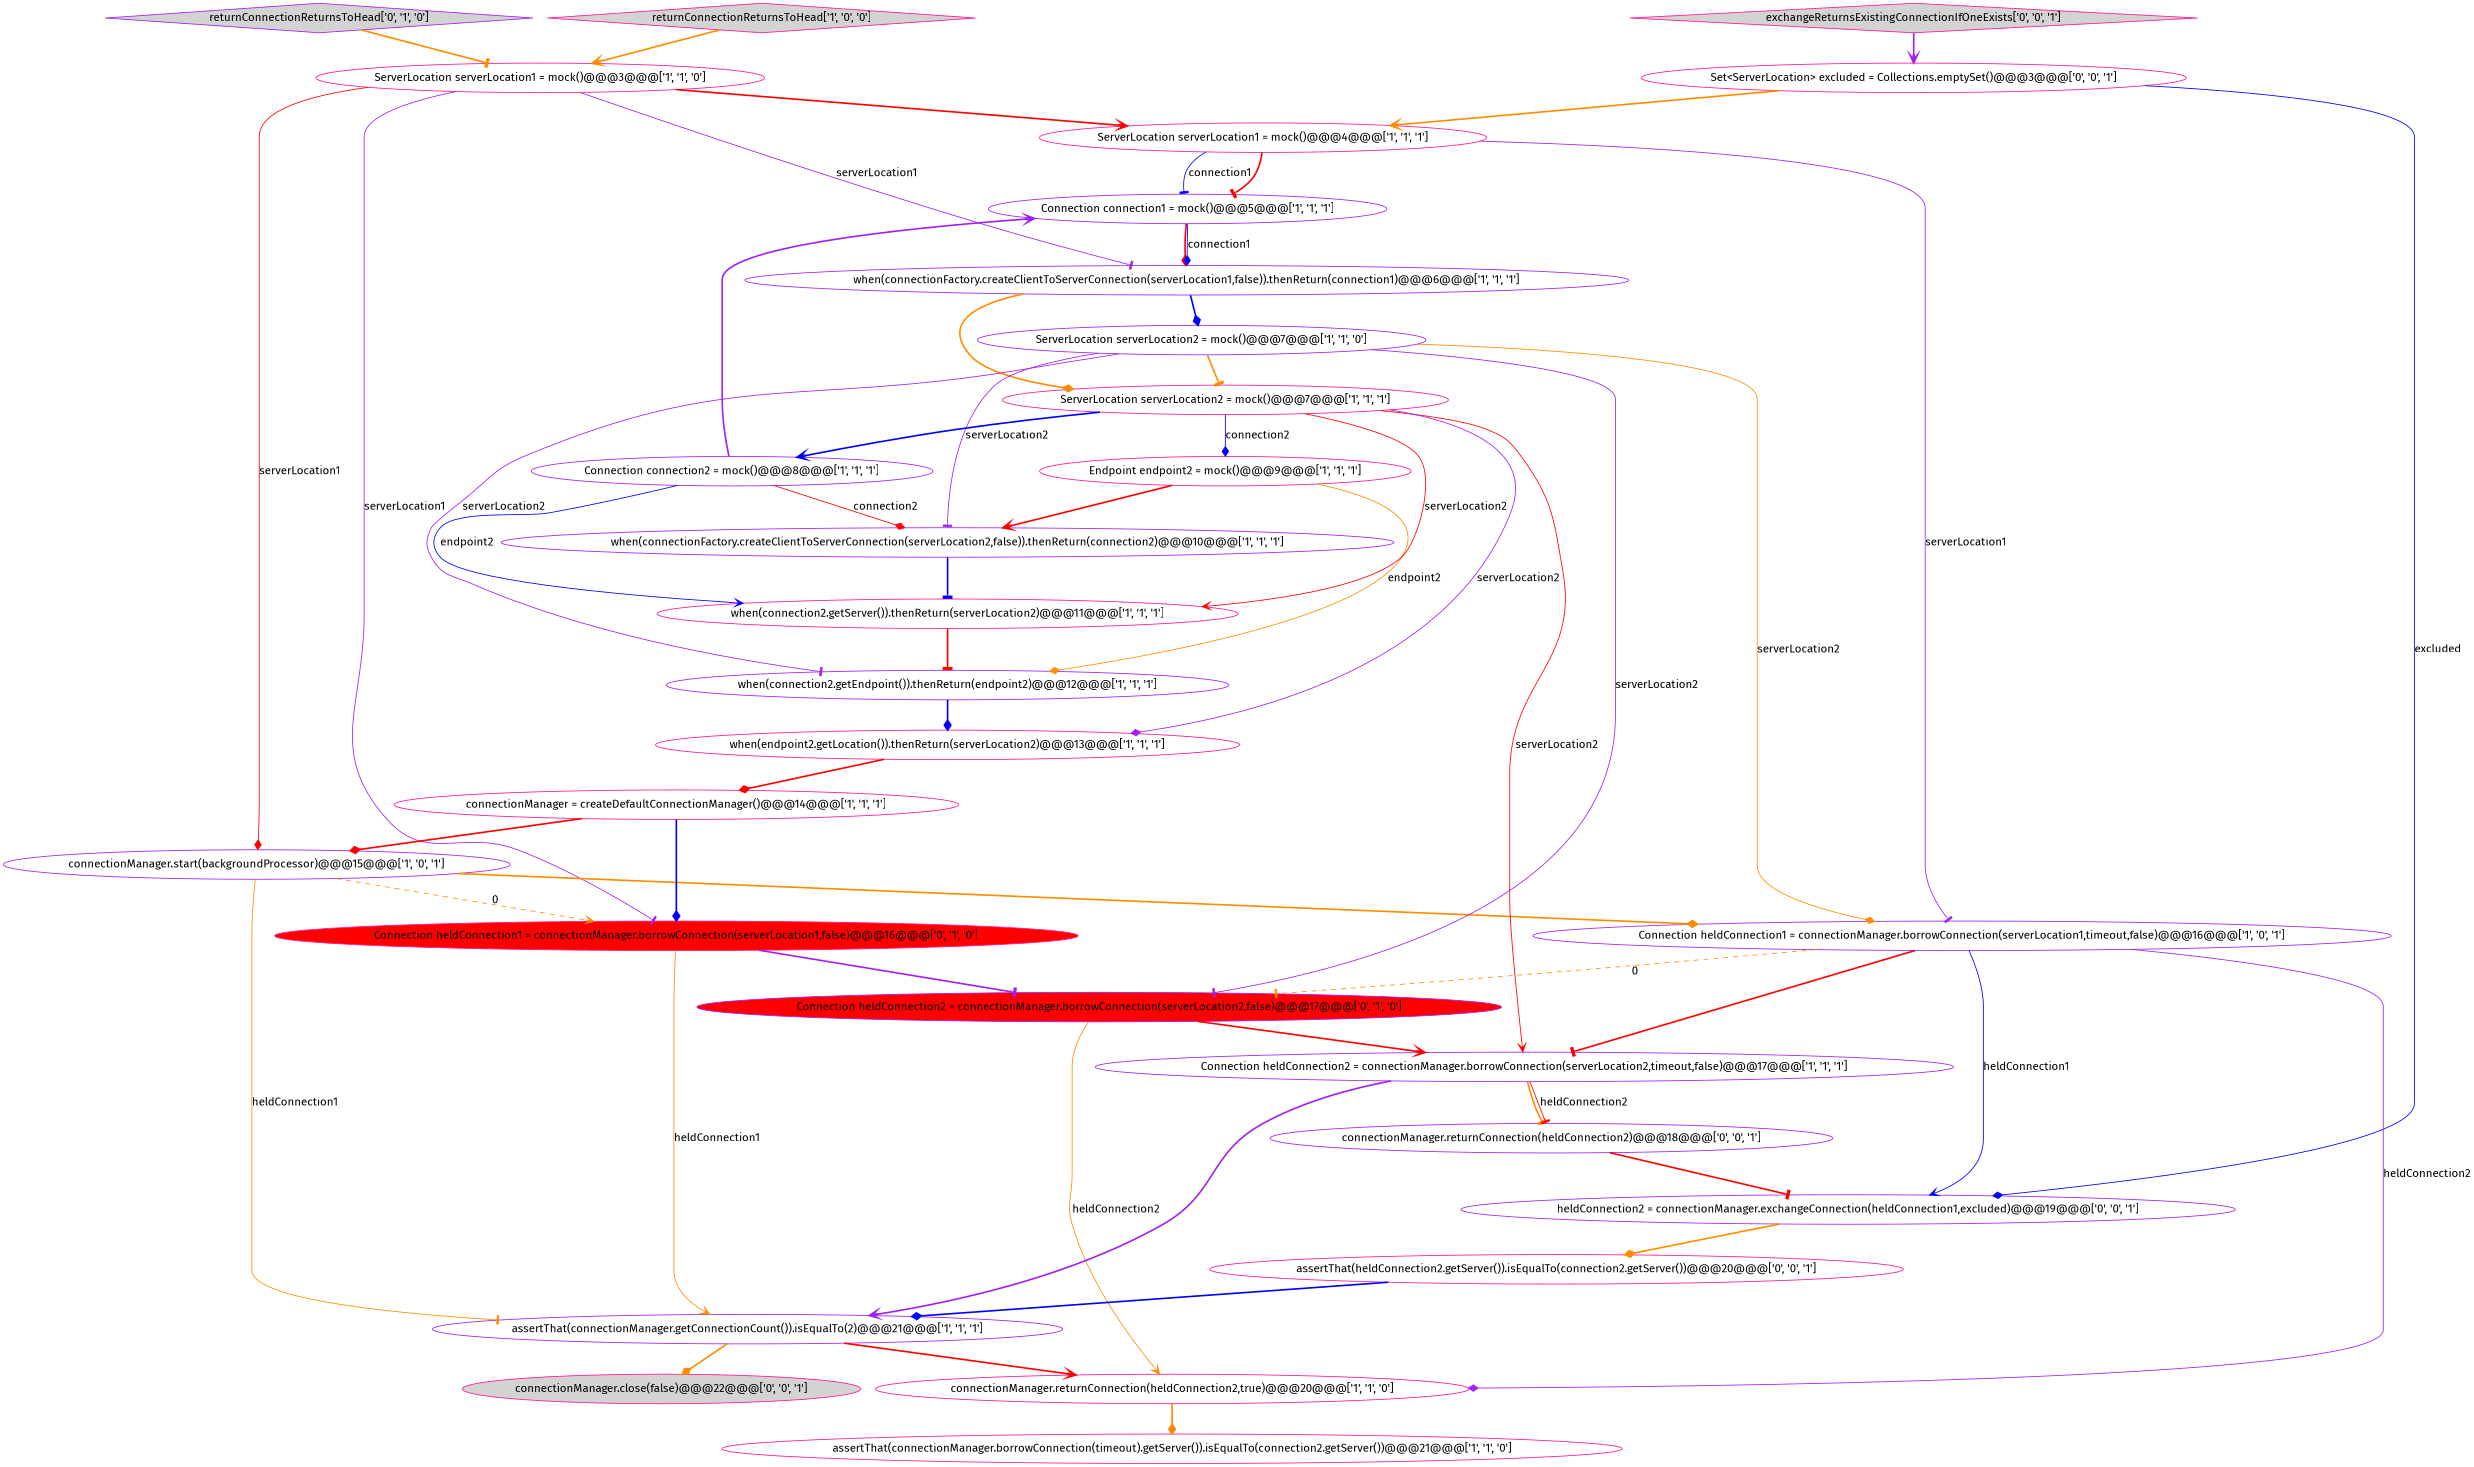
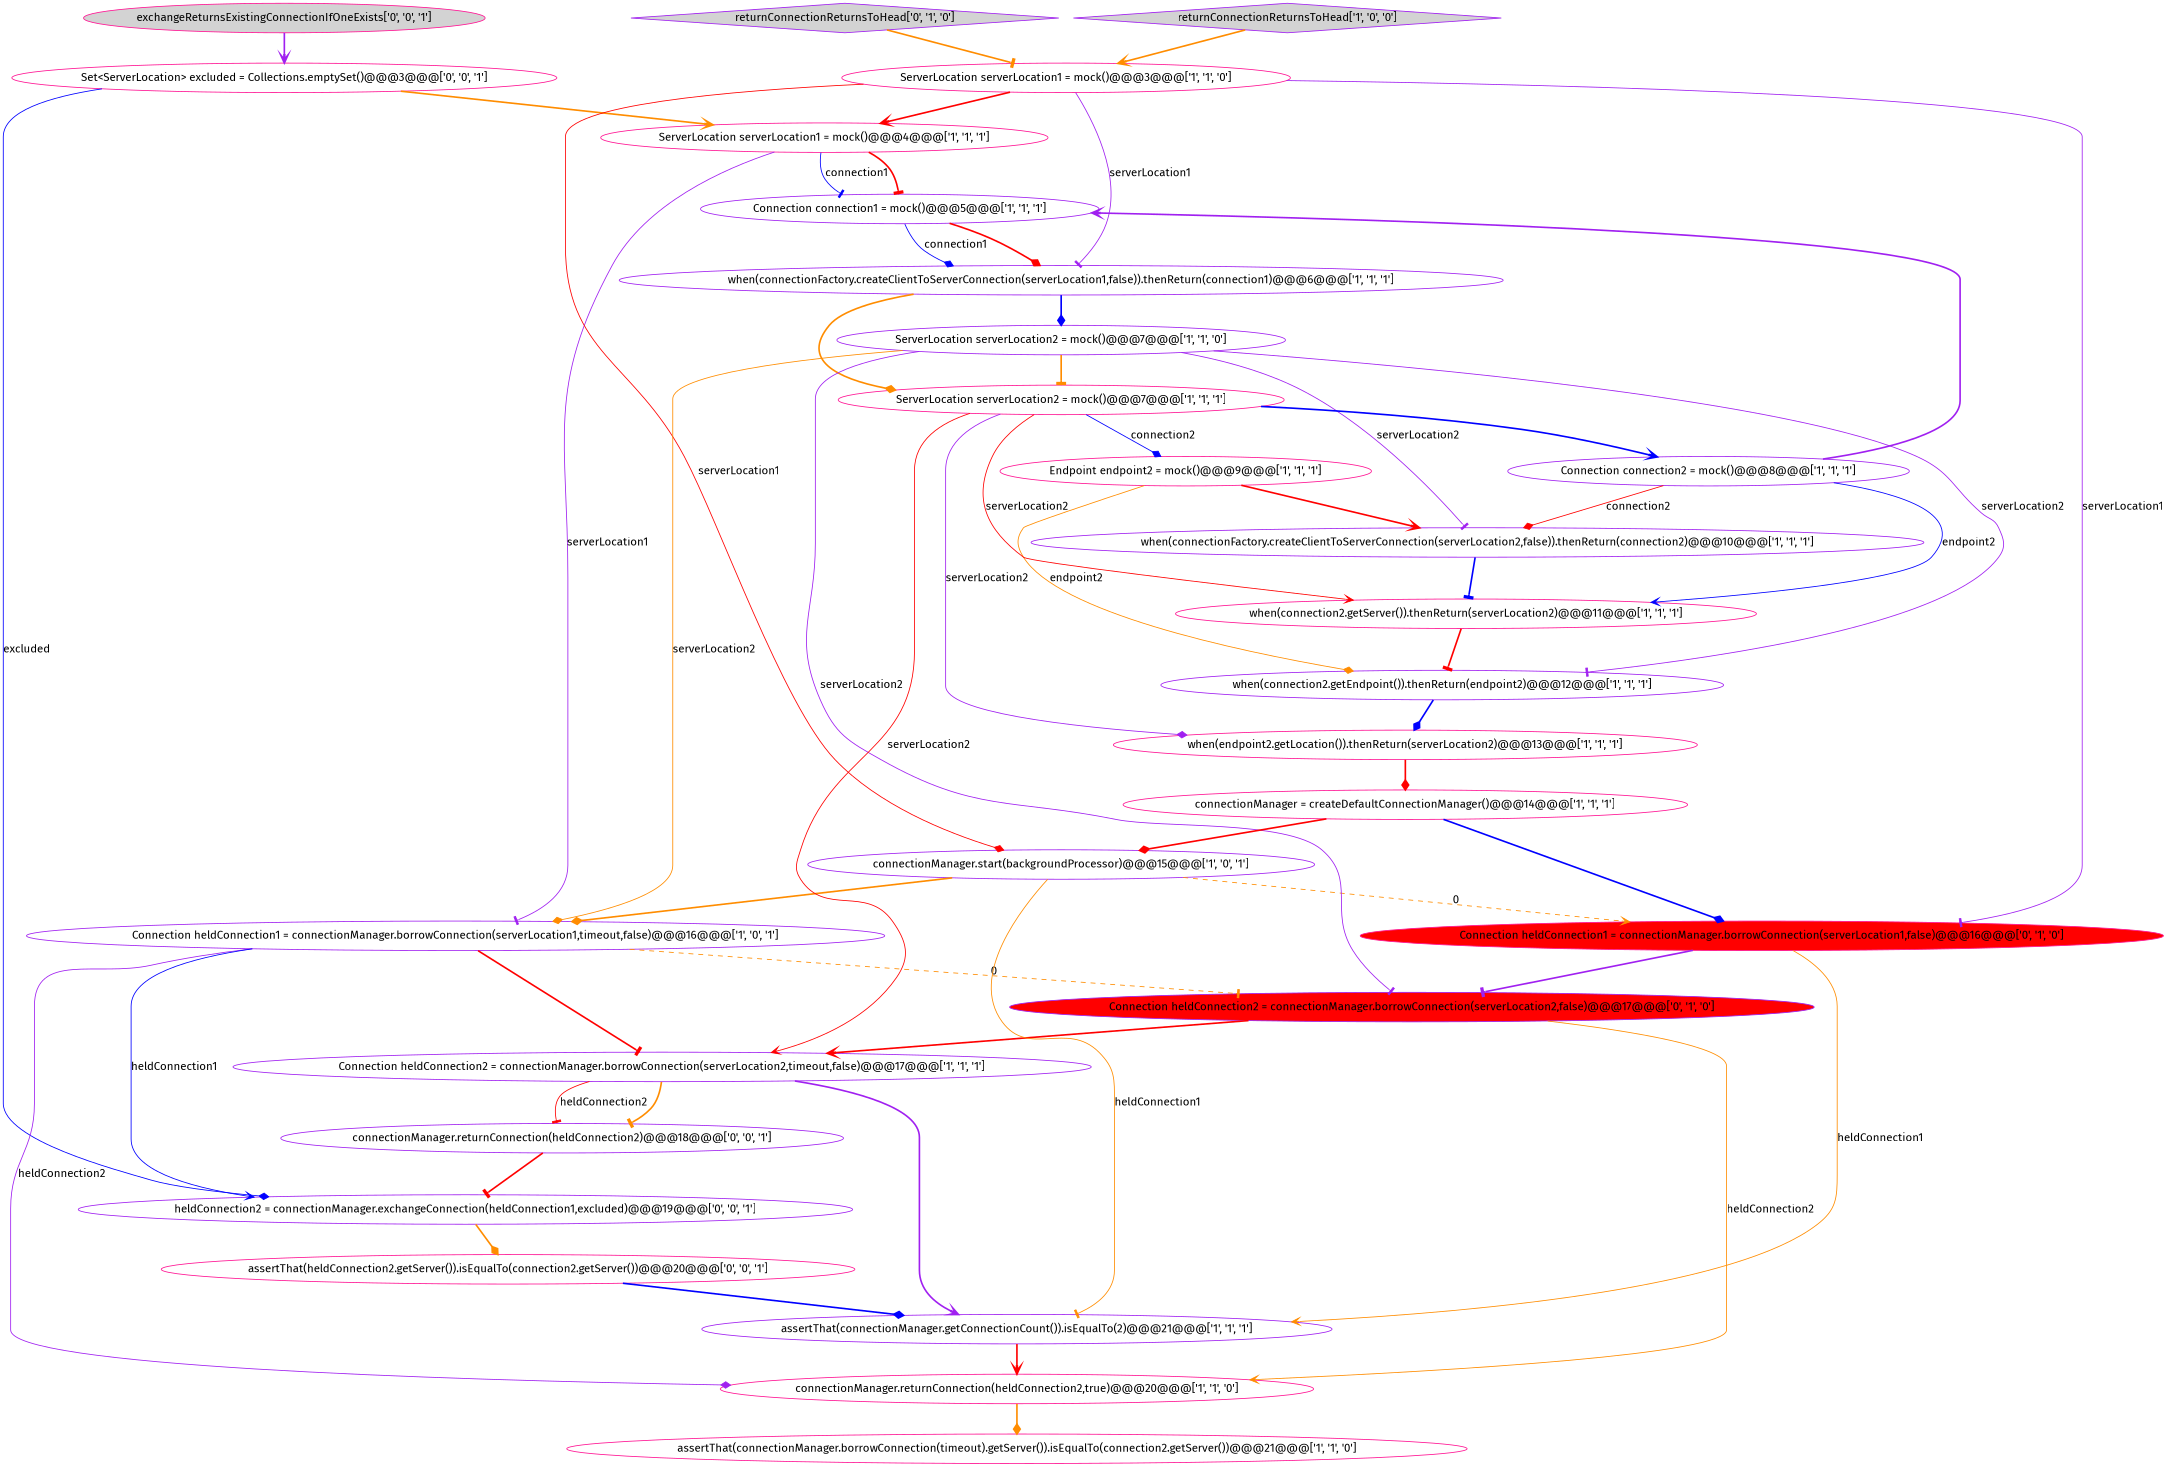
(762, 18) -> (1287, 18)
(1914, 18) -> (284, 18)
(662, 1389) -> none
